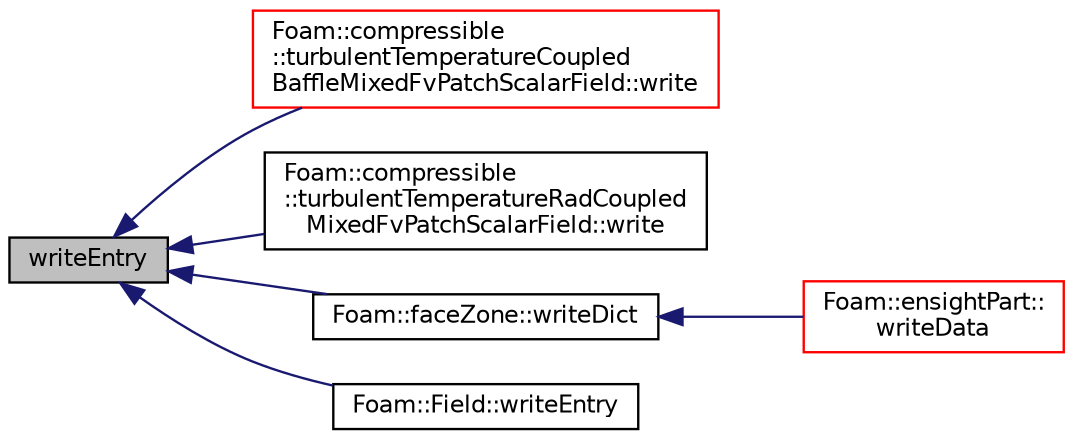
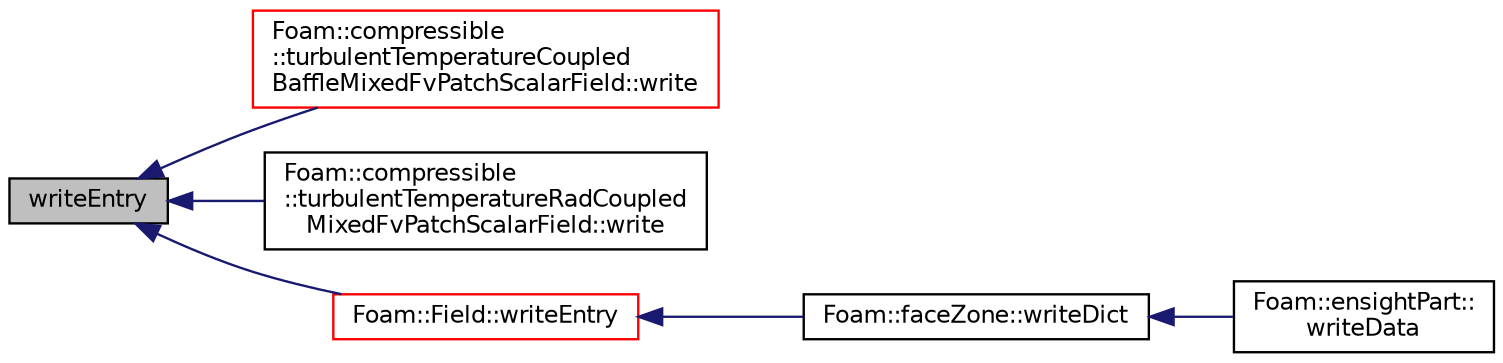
(260, 284) -> (733, 317)
(934, 317) -> (1364, 317)
(486, 407) -> (486, 317)
